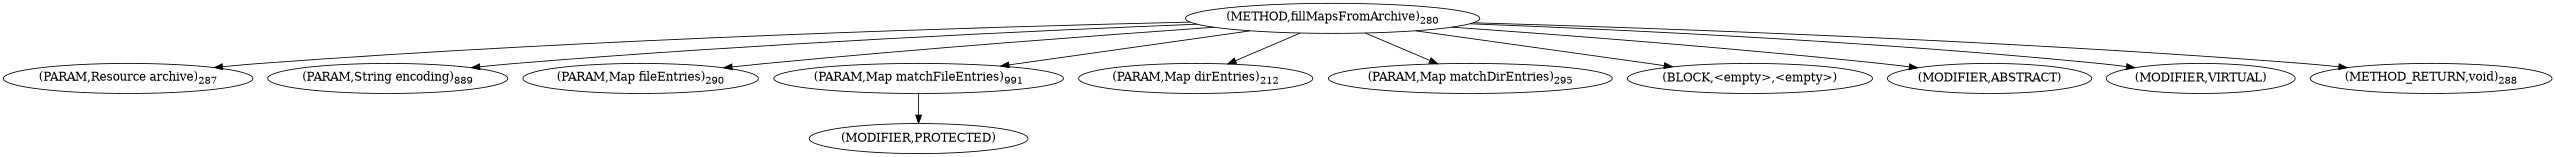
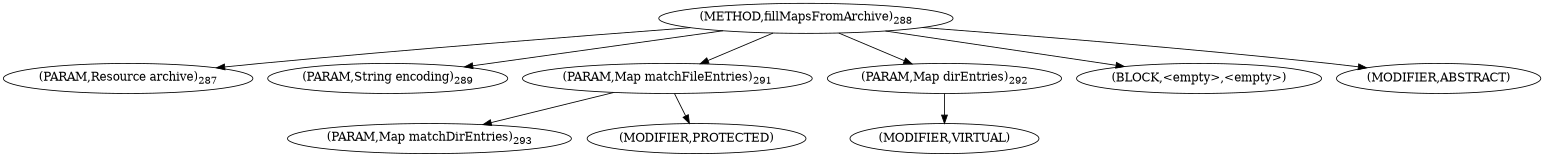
(1429, 17) -> (903, 17)
(1798, 40) -> (944, 104)
(1398, 47) -> (552, 108)
(464, 77) -> (464, 77)
(1014, 77) -> (763, 77)
(1270, 77) -> (1018, 77)
(1563, 77) -> (523, 137)
(641, 78) -> none
(2431, 78) -> none
